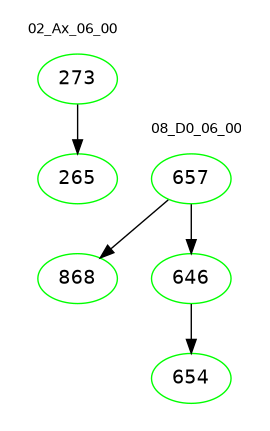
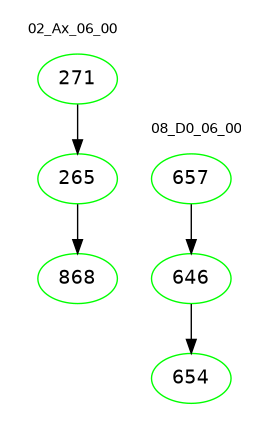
(78, 79) -> (78, 79)
(150, 216) -> (78, 222)
